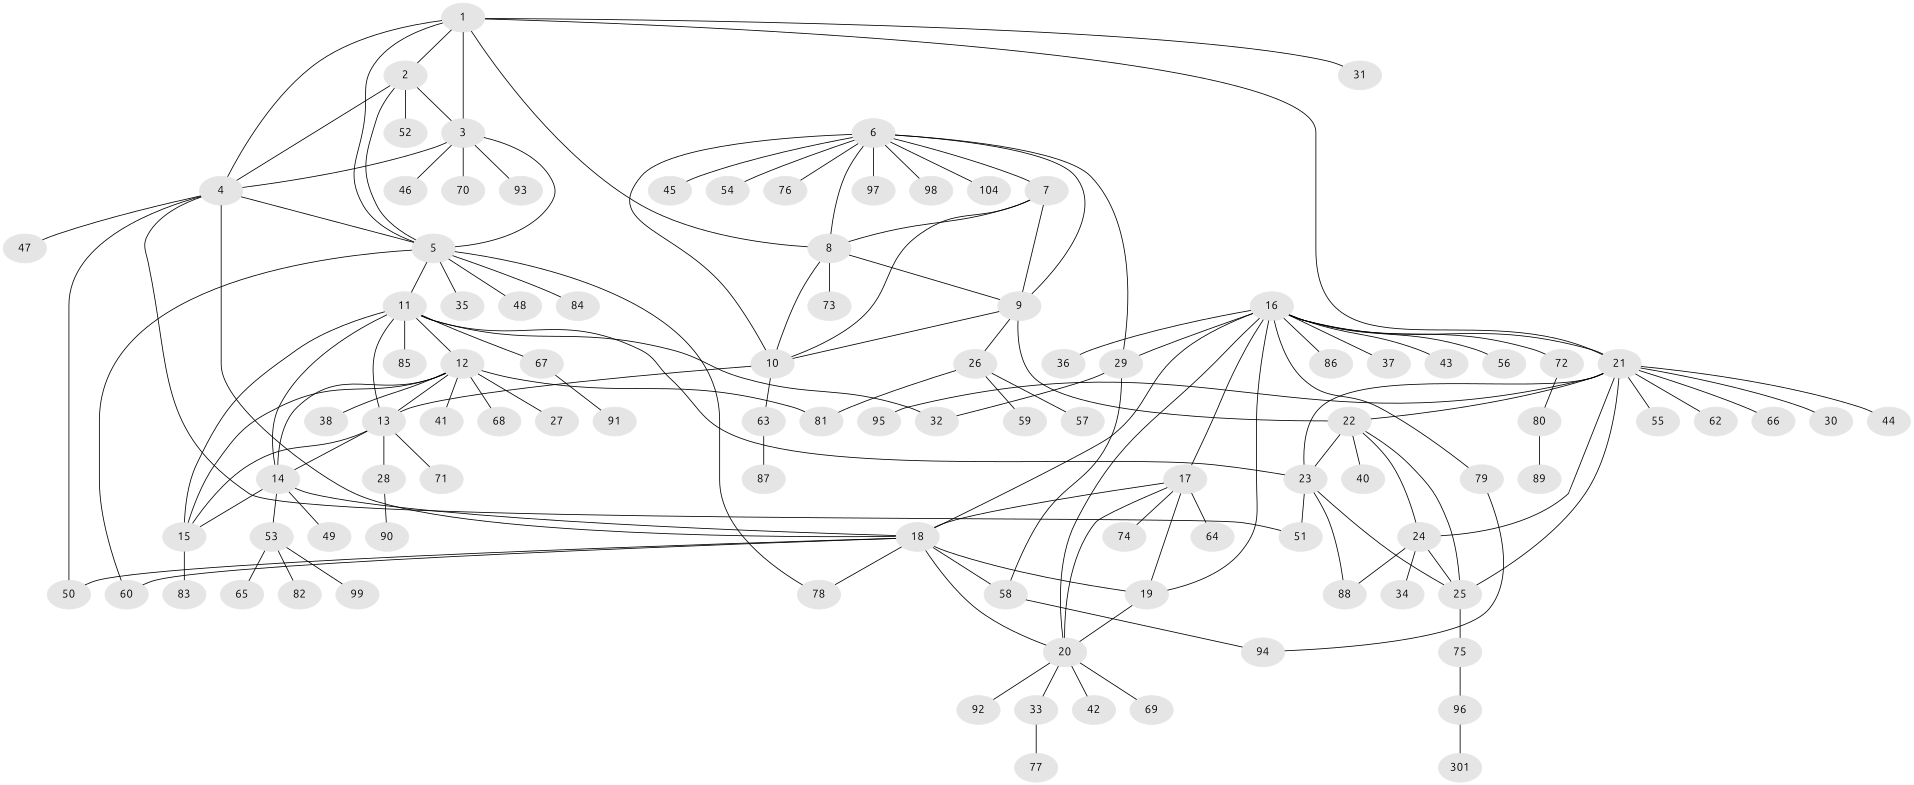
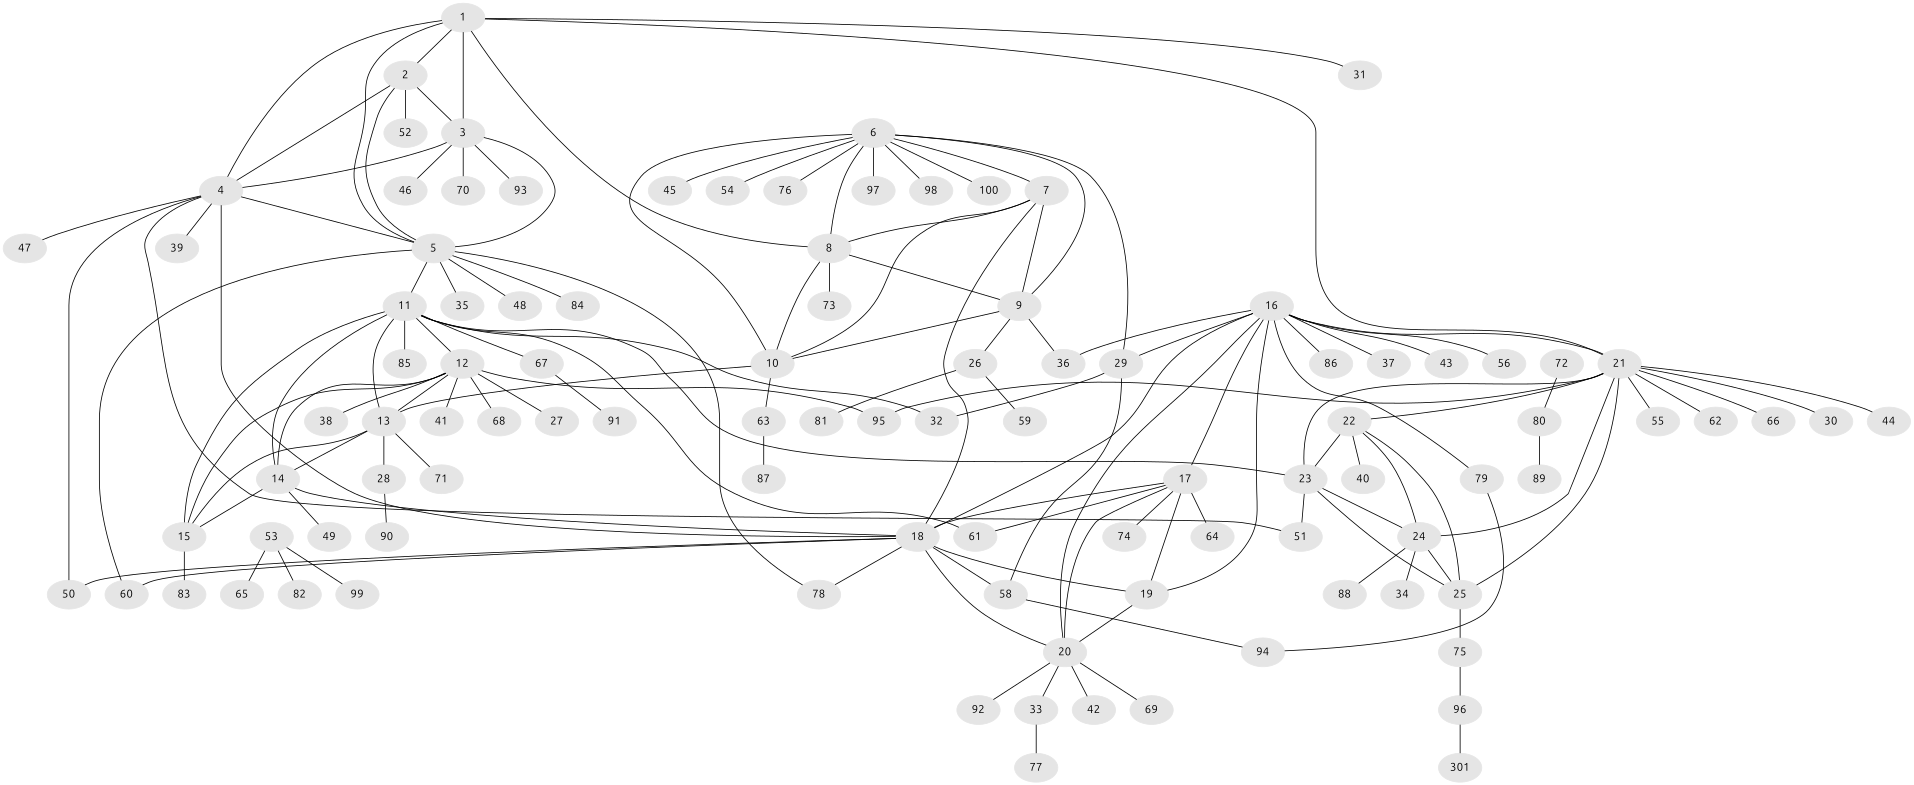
(989, 191) -> (989, 191)
none -> (177, 248)
(1482, 338) -> none
none -> (944, 358)
(644, 389) -> (673, 388)
(1148, 411) -> (1041, 335)
(1083, 422) -> none
(275, 508) -> none
(1333, 535) -> (1362, 508)
none -> (975, 537)
